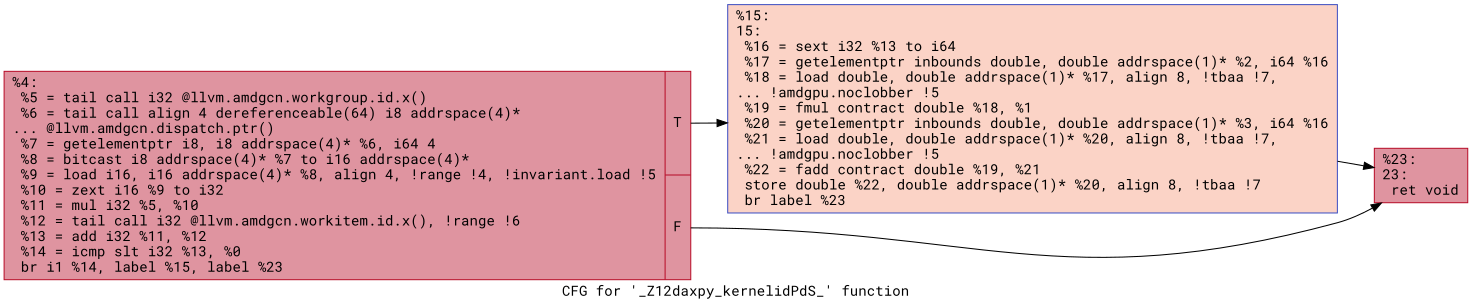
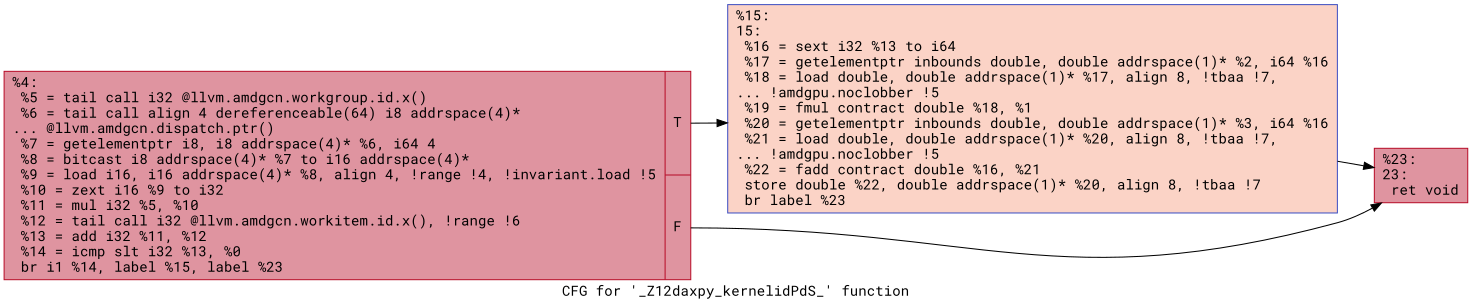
(889, 170) -> (889, 170)
